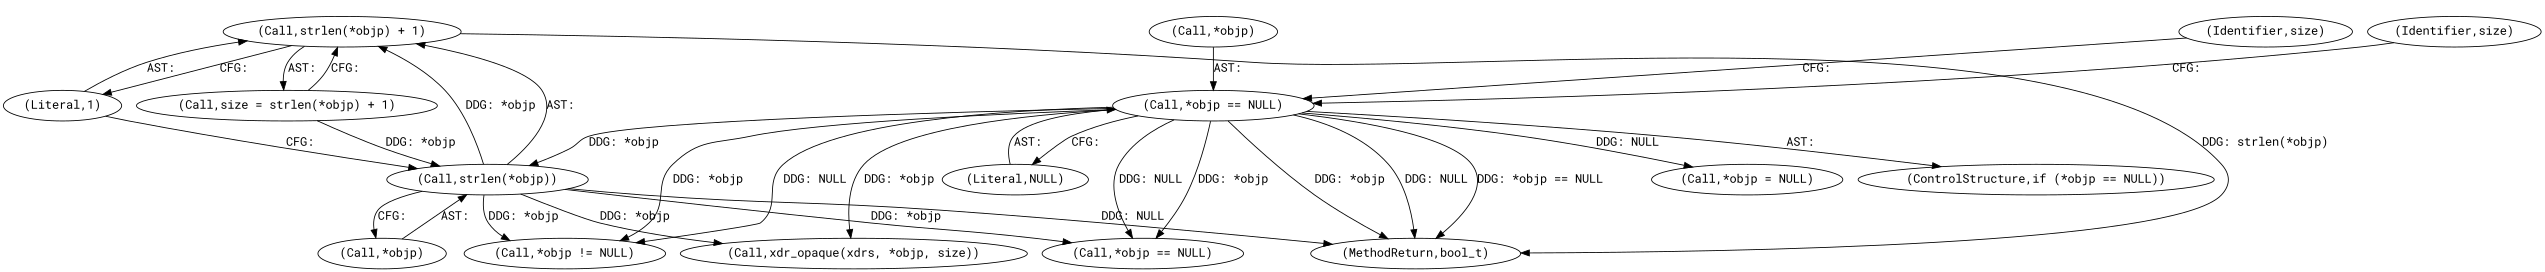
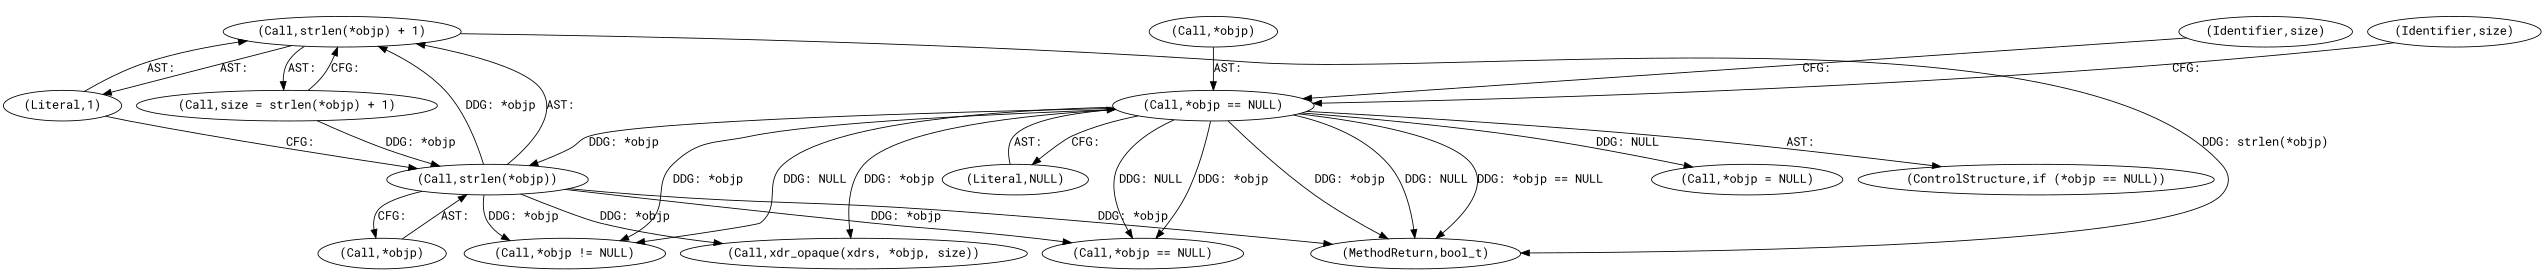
(238, 69) -> (238, 69)
(1133, 217) -> (1133, 217)
